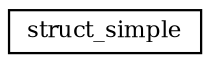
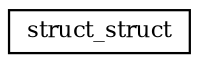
(105, 32) -> (99, 32)
